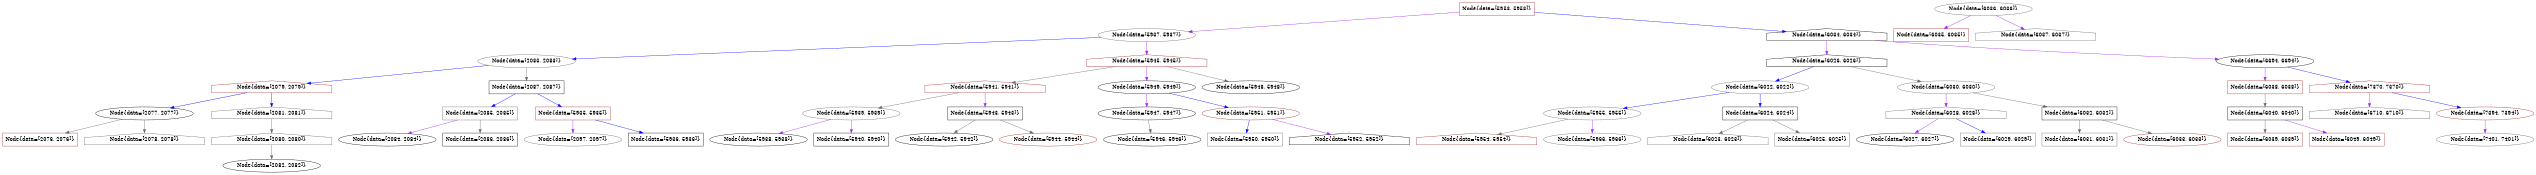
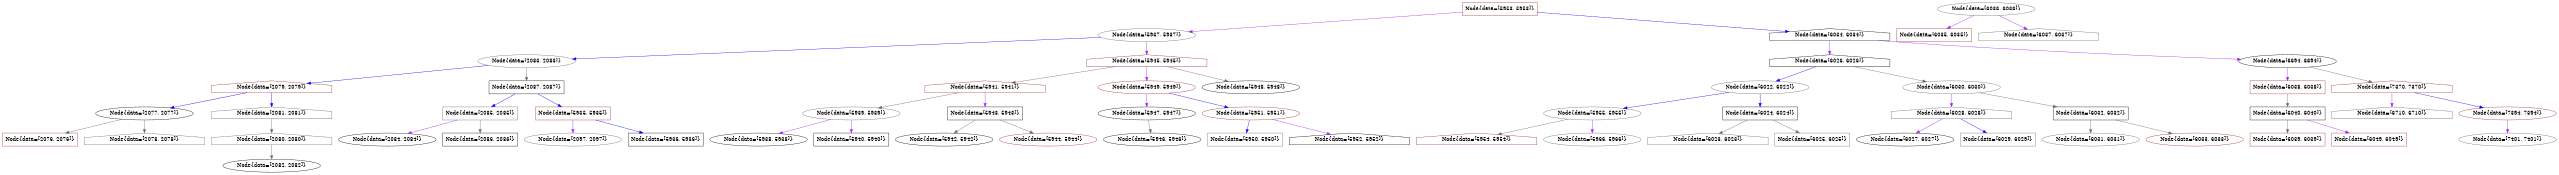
(2317, 74) -> (2339, 74)
(1147, 87) -> (1147, 87)
(2079, 140) -> (2091, 140)
